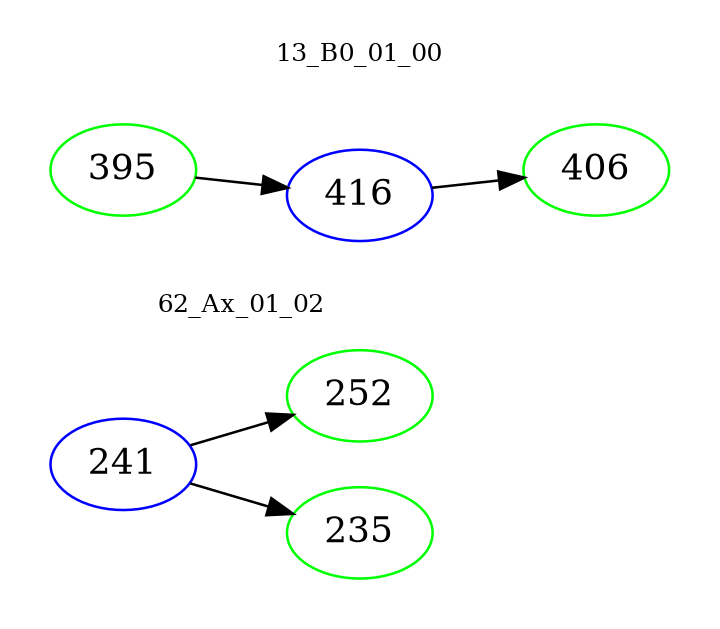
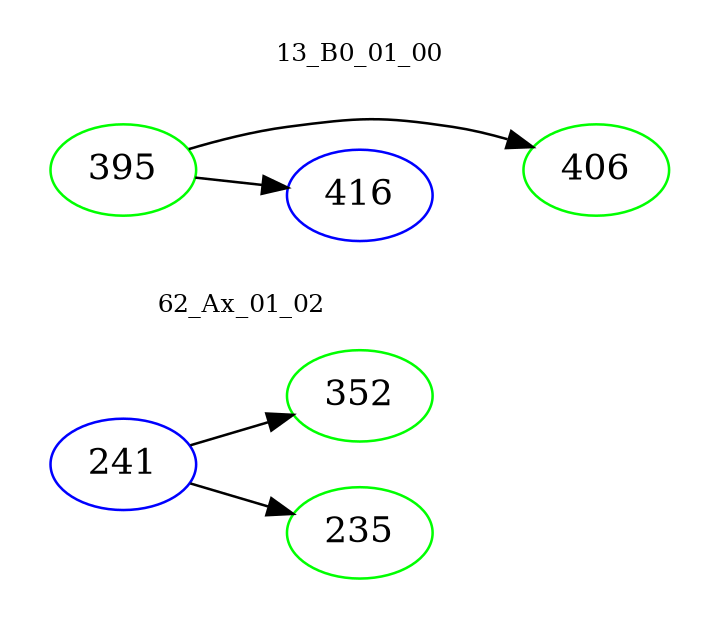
(465, 184) -> (348, 120)
(360, 396) -> (360, 396)
